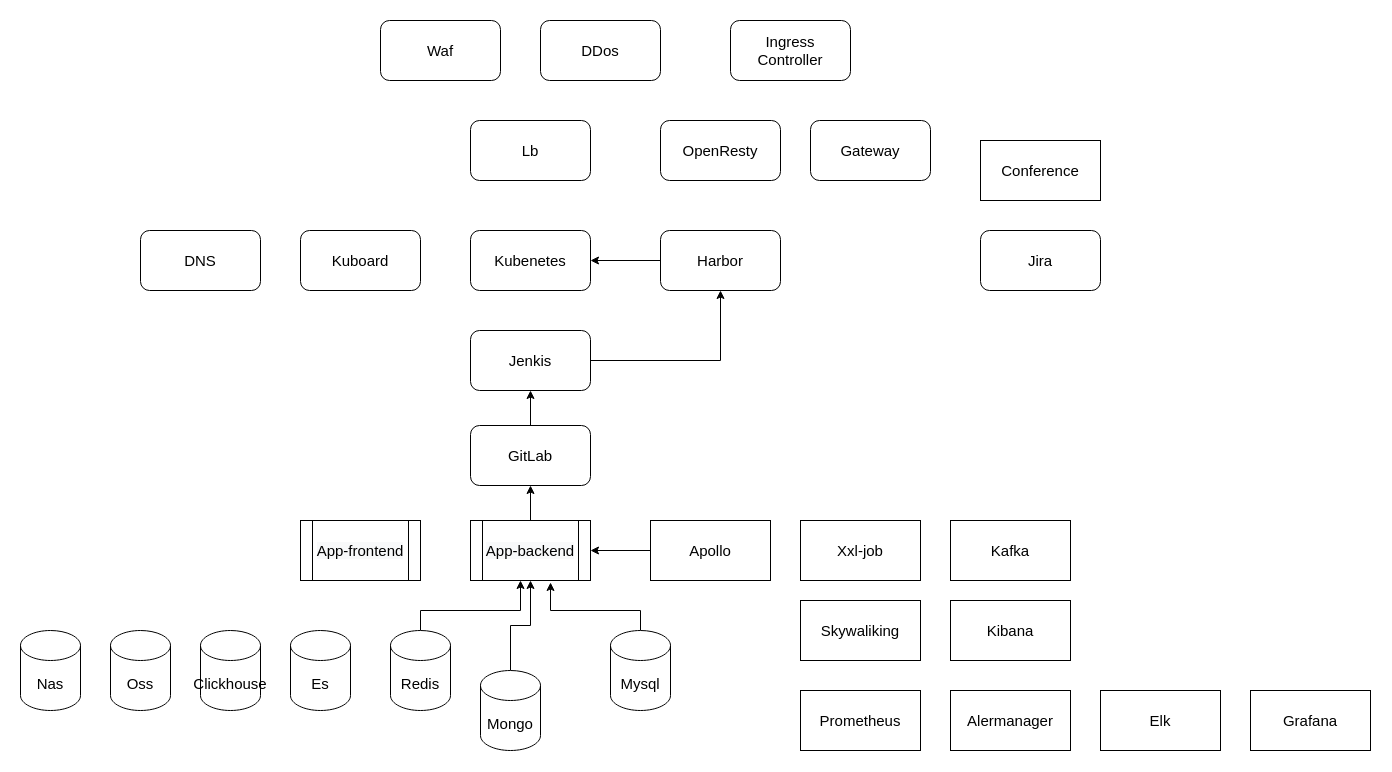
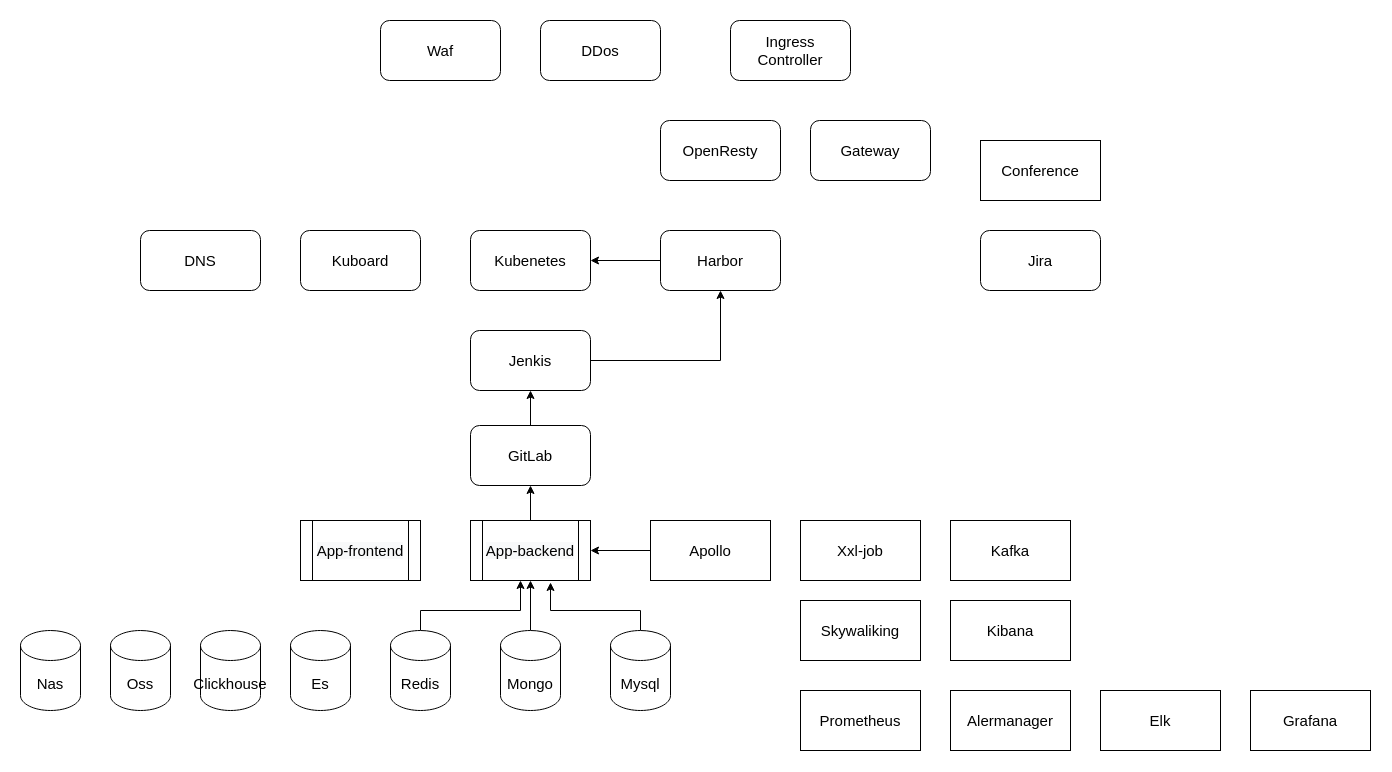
(531, 151) -> none
(511, 711) -> (531, 671)
